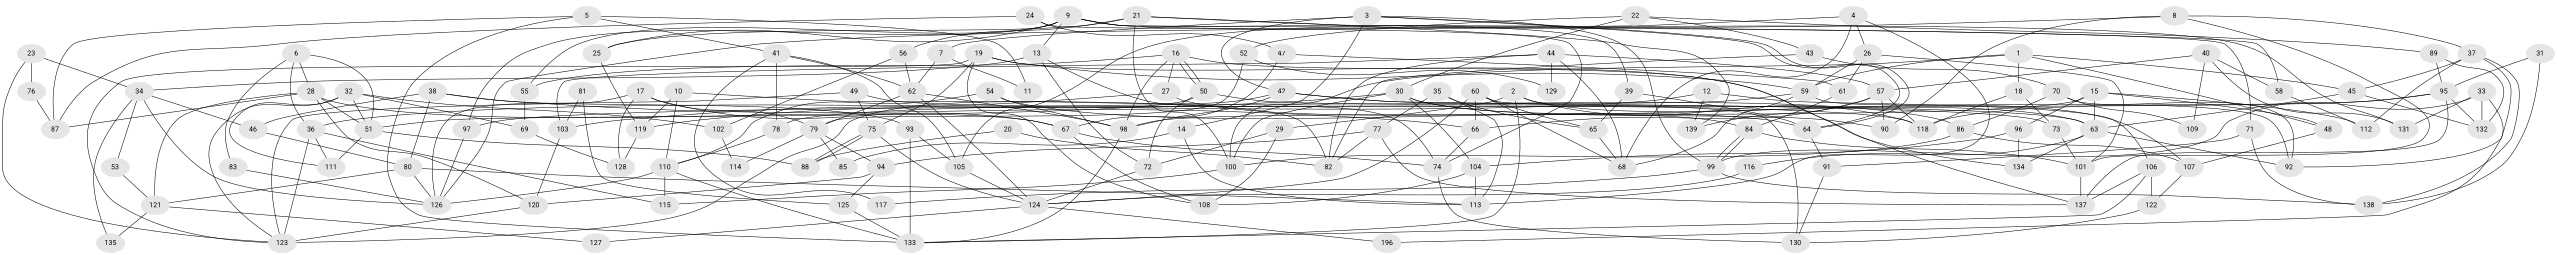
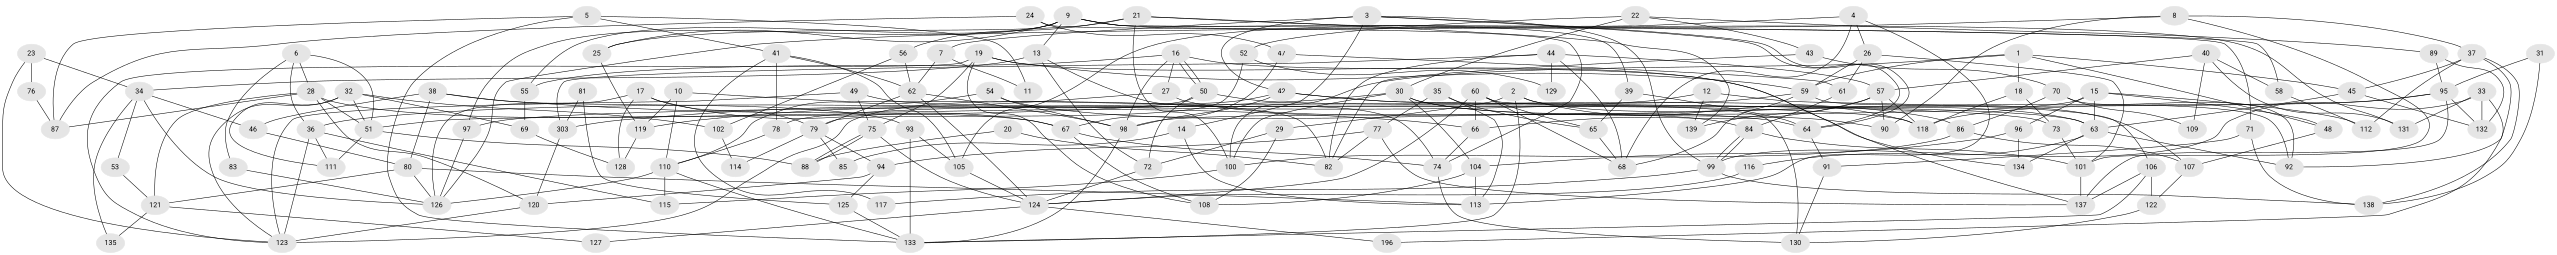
(563, 129) -> (563, 129)
